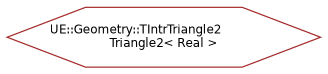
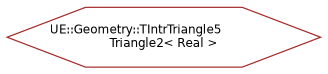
(164, 37) -> (164, 37)
